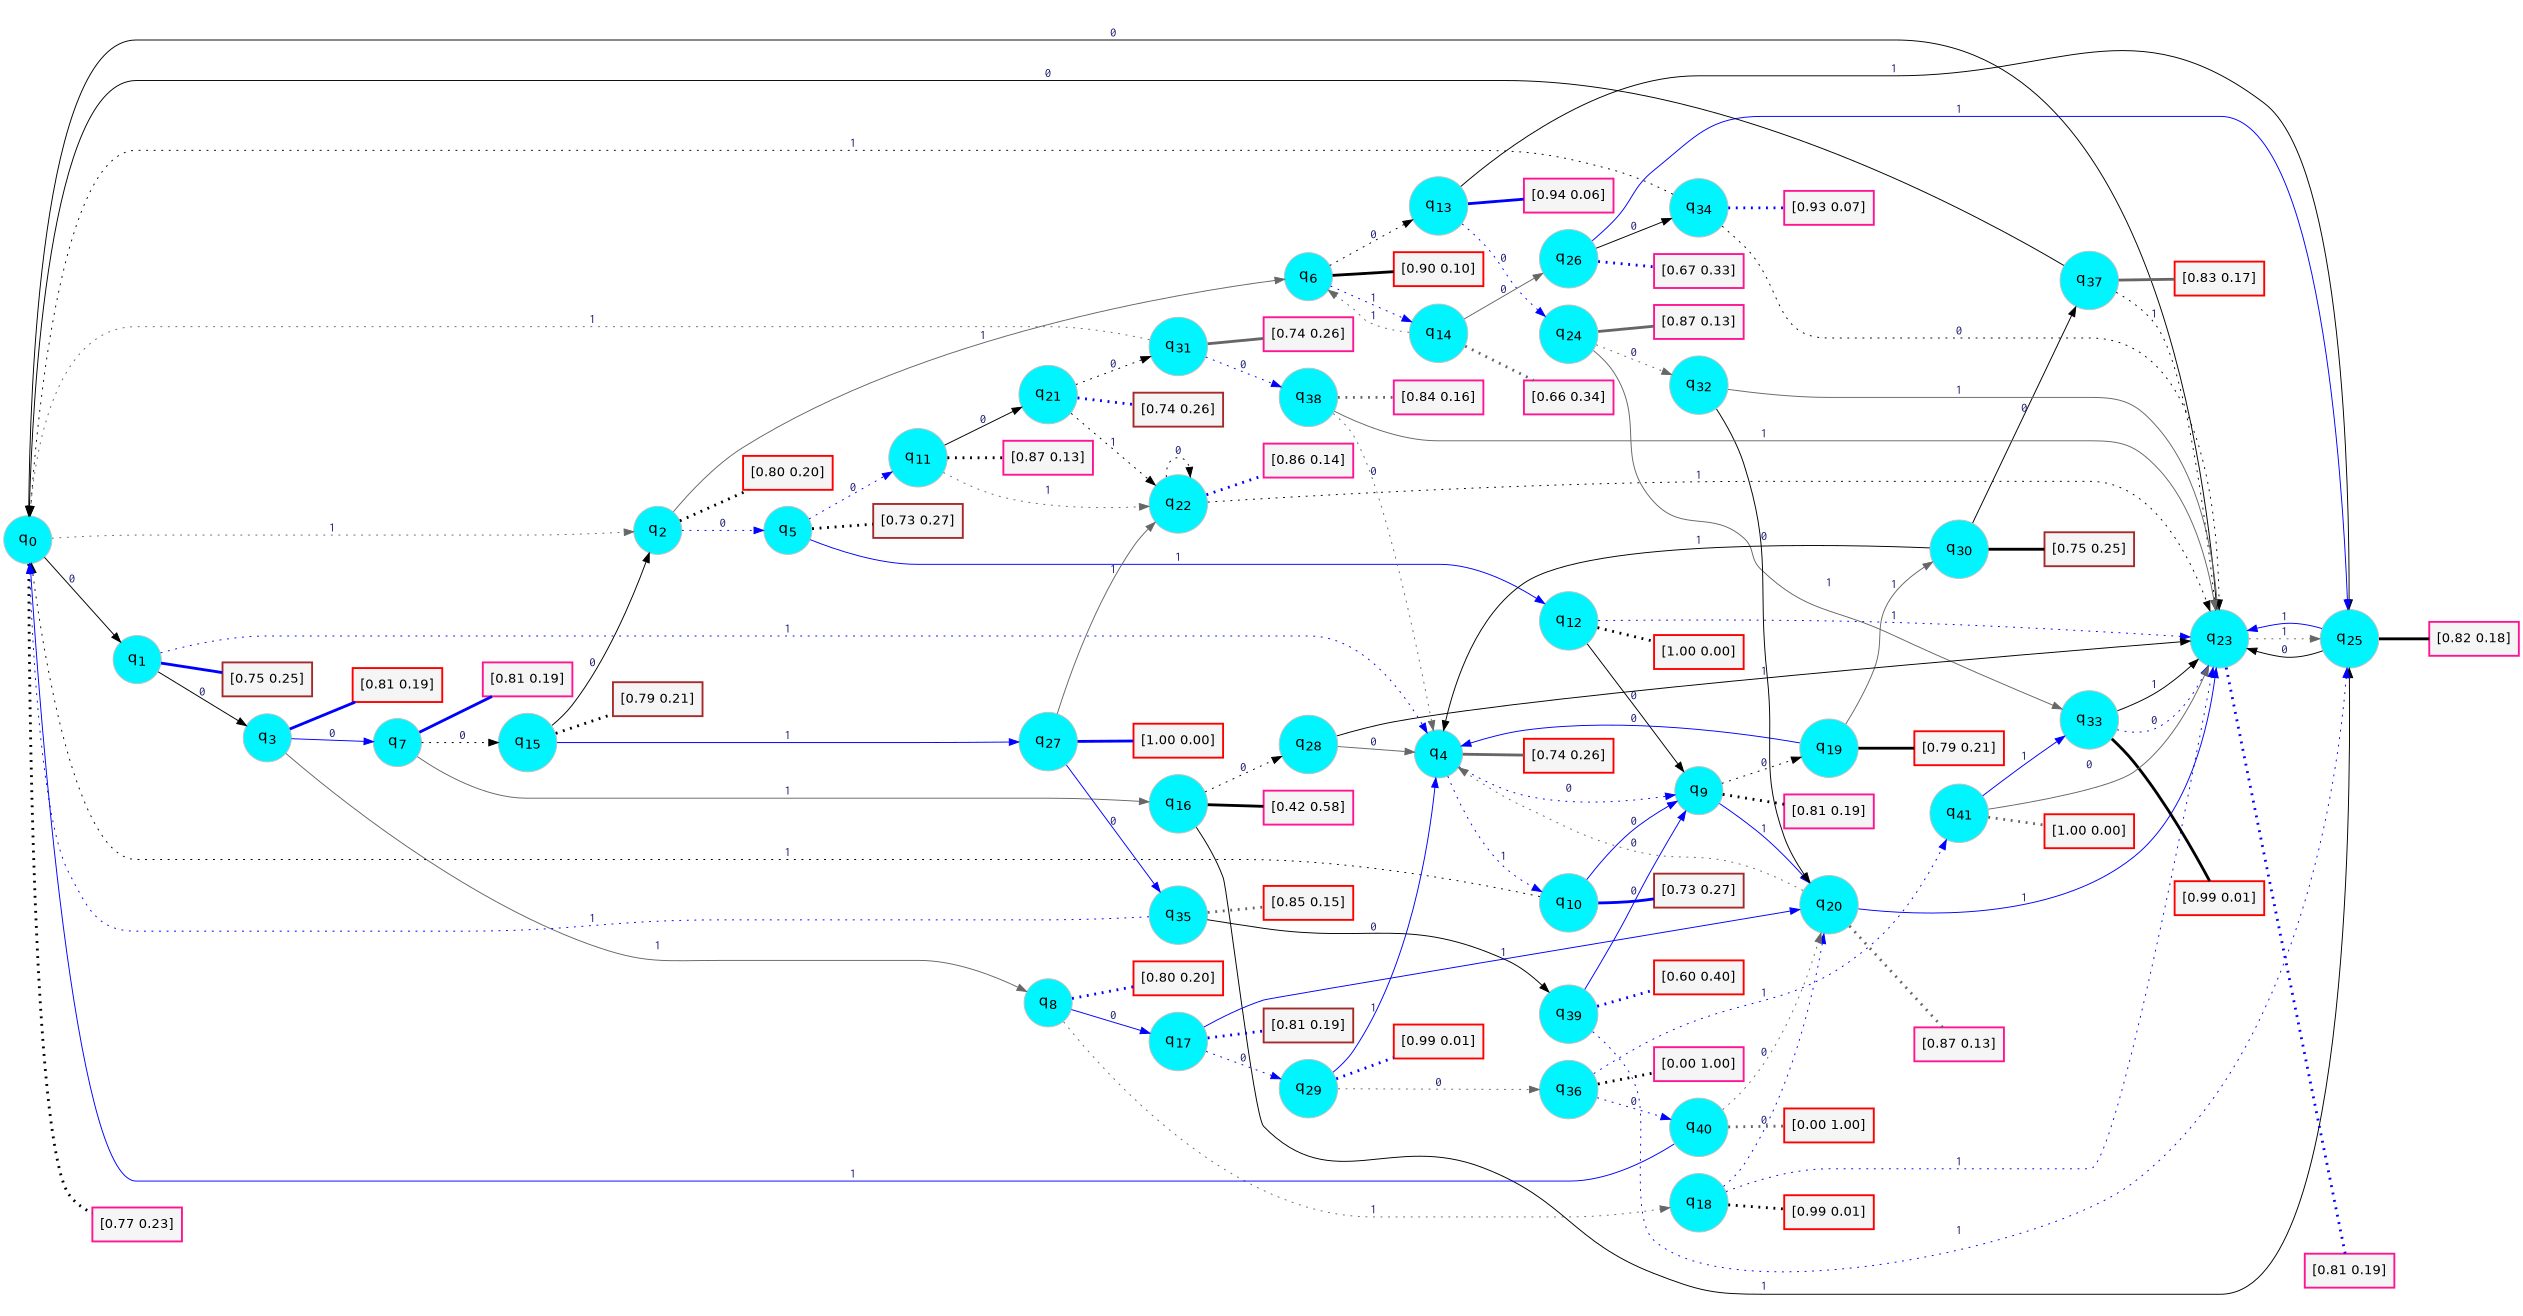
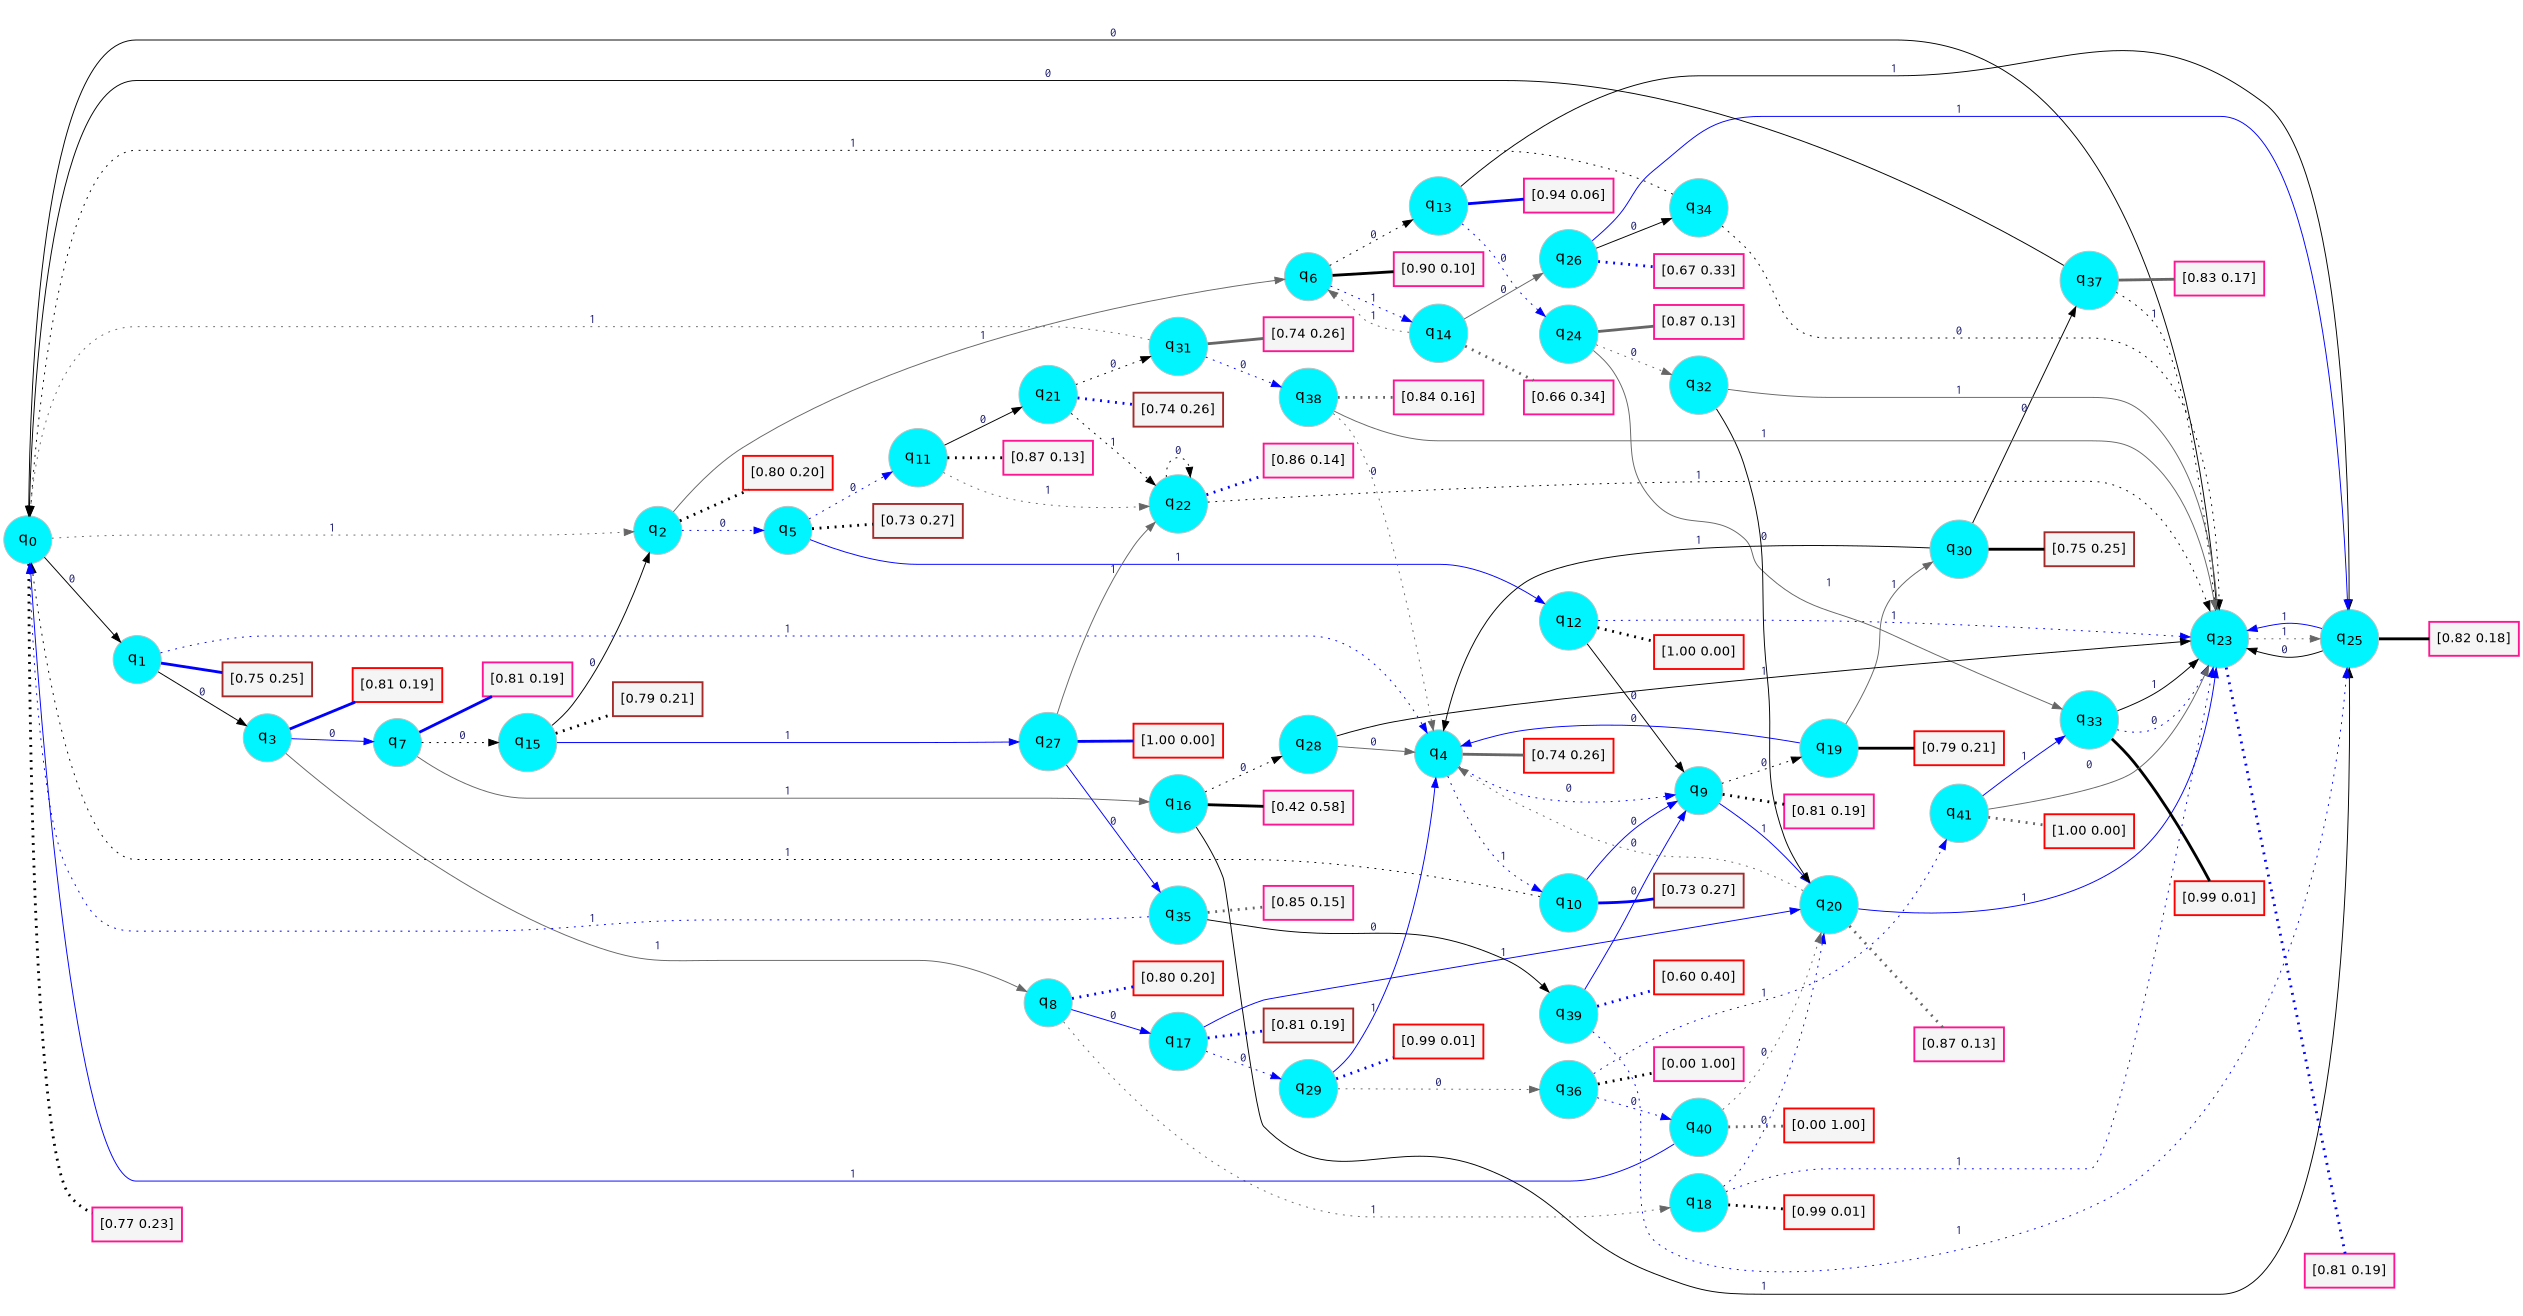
(1829, 208) -> none
(1439, 269) -> (1439, 269)
(2219, 279) -> (2219, 279)
(1308, 903) -> (1308, 903)
